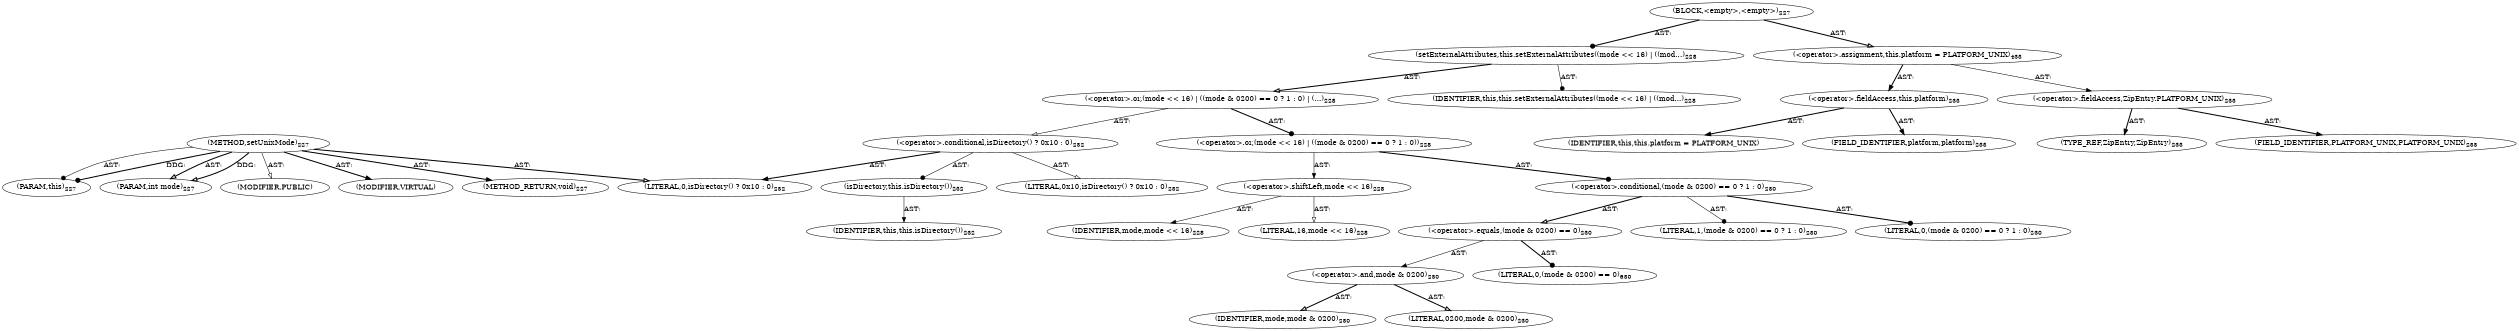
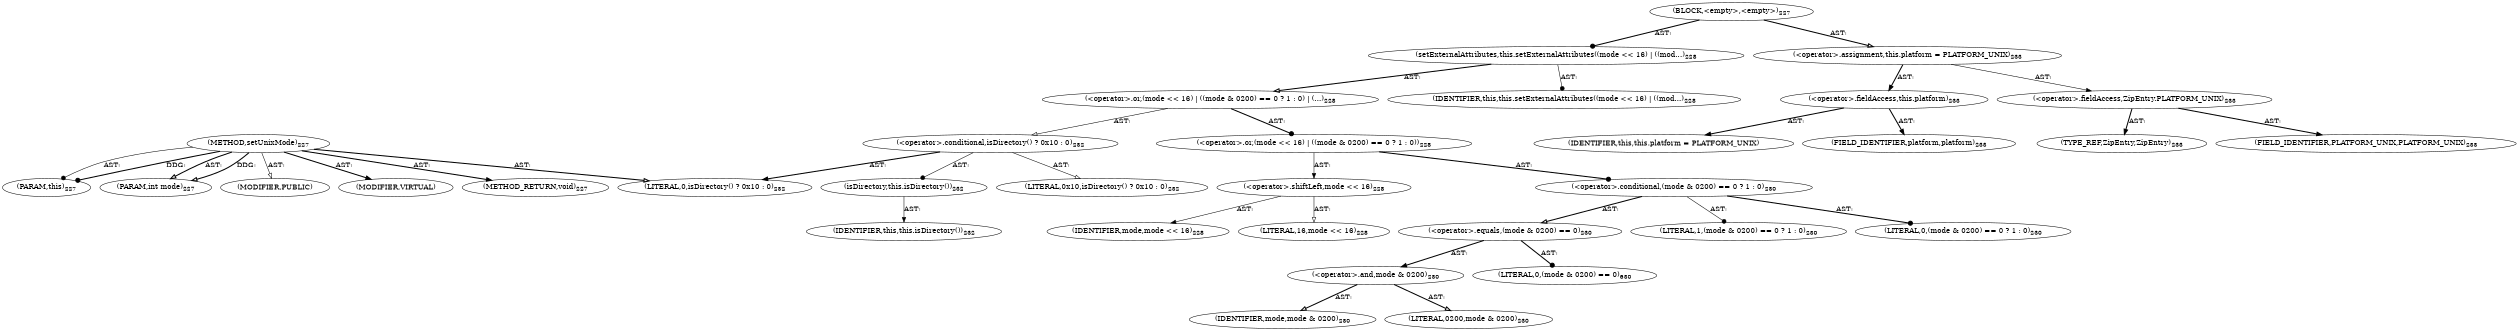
(2016, 55) -> (2016, 55)
(1445, 253) -> (1445, 253)
